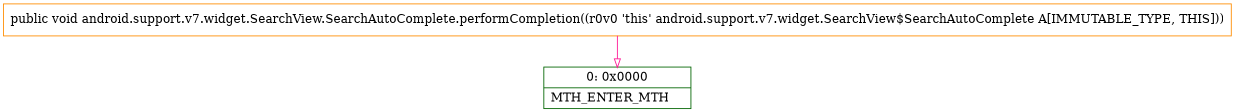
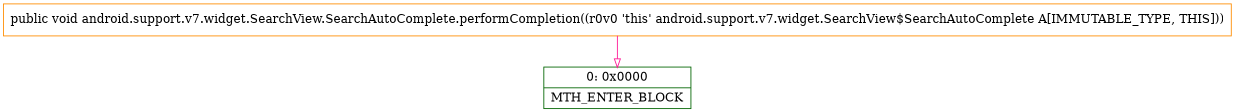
(610, 98) -> (617, 98)
